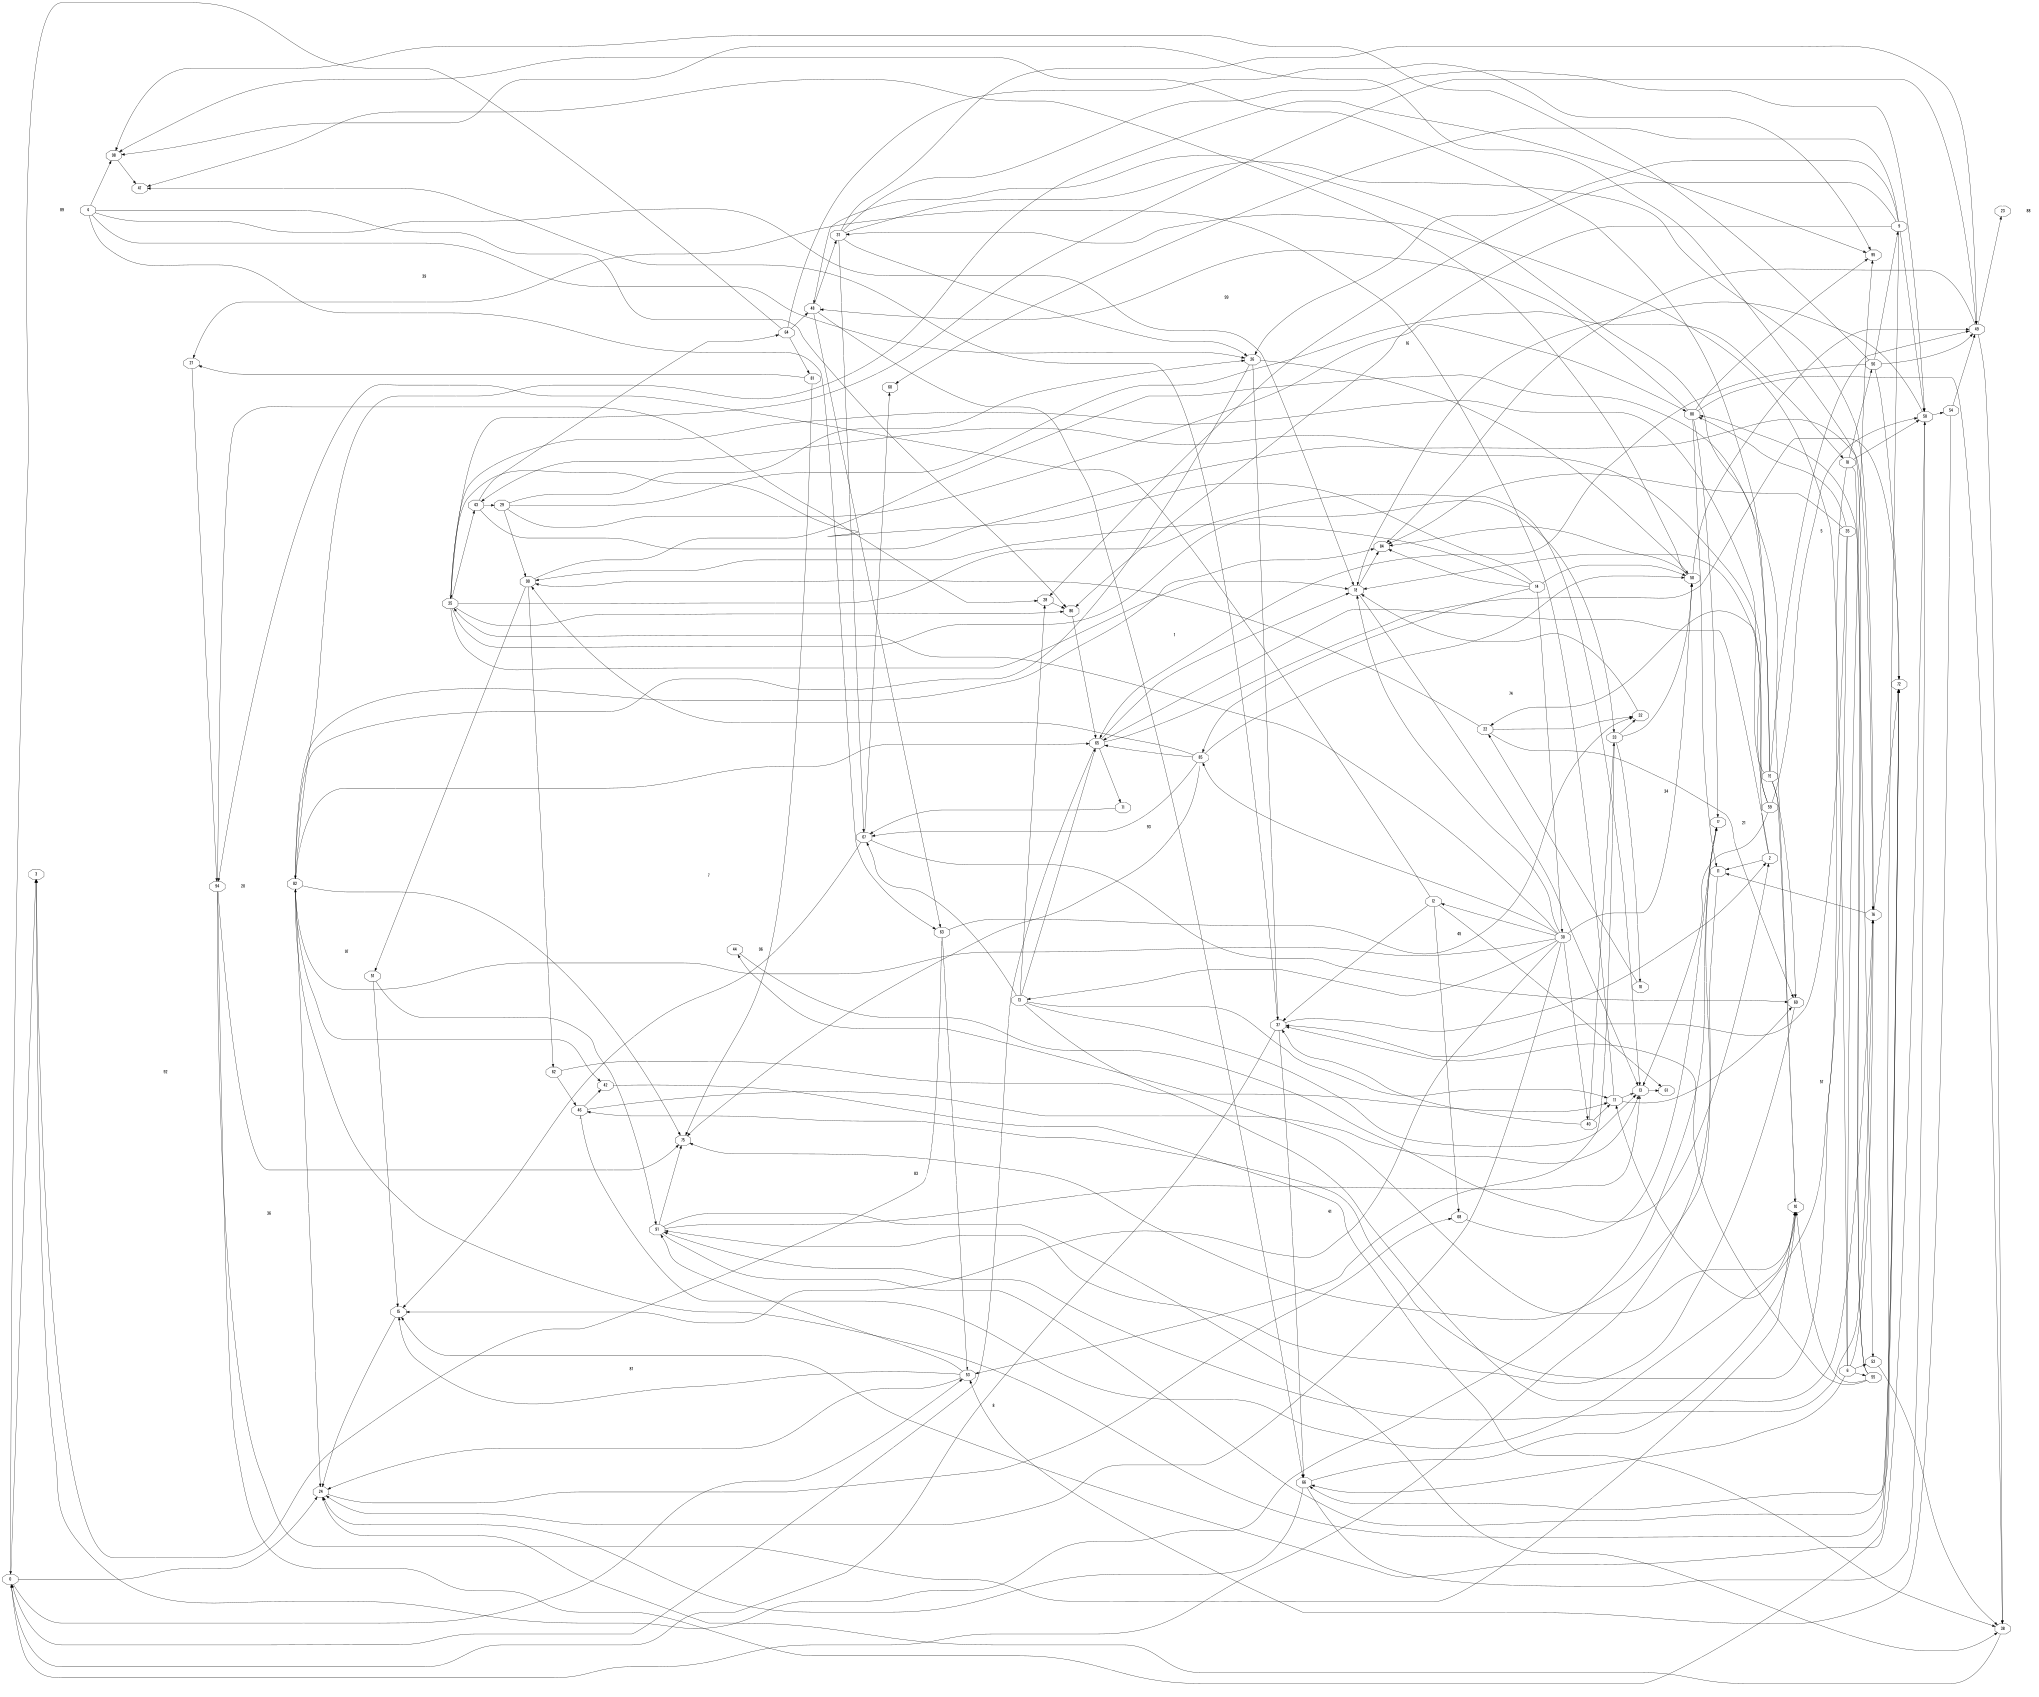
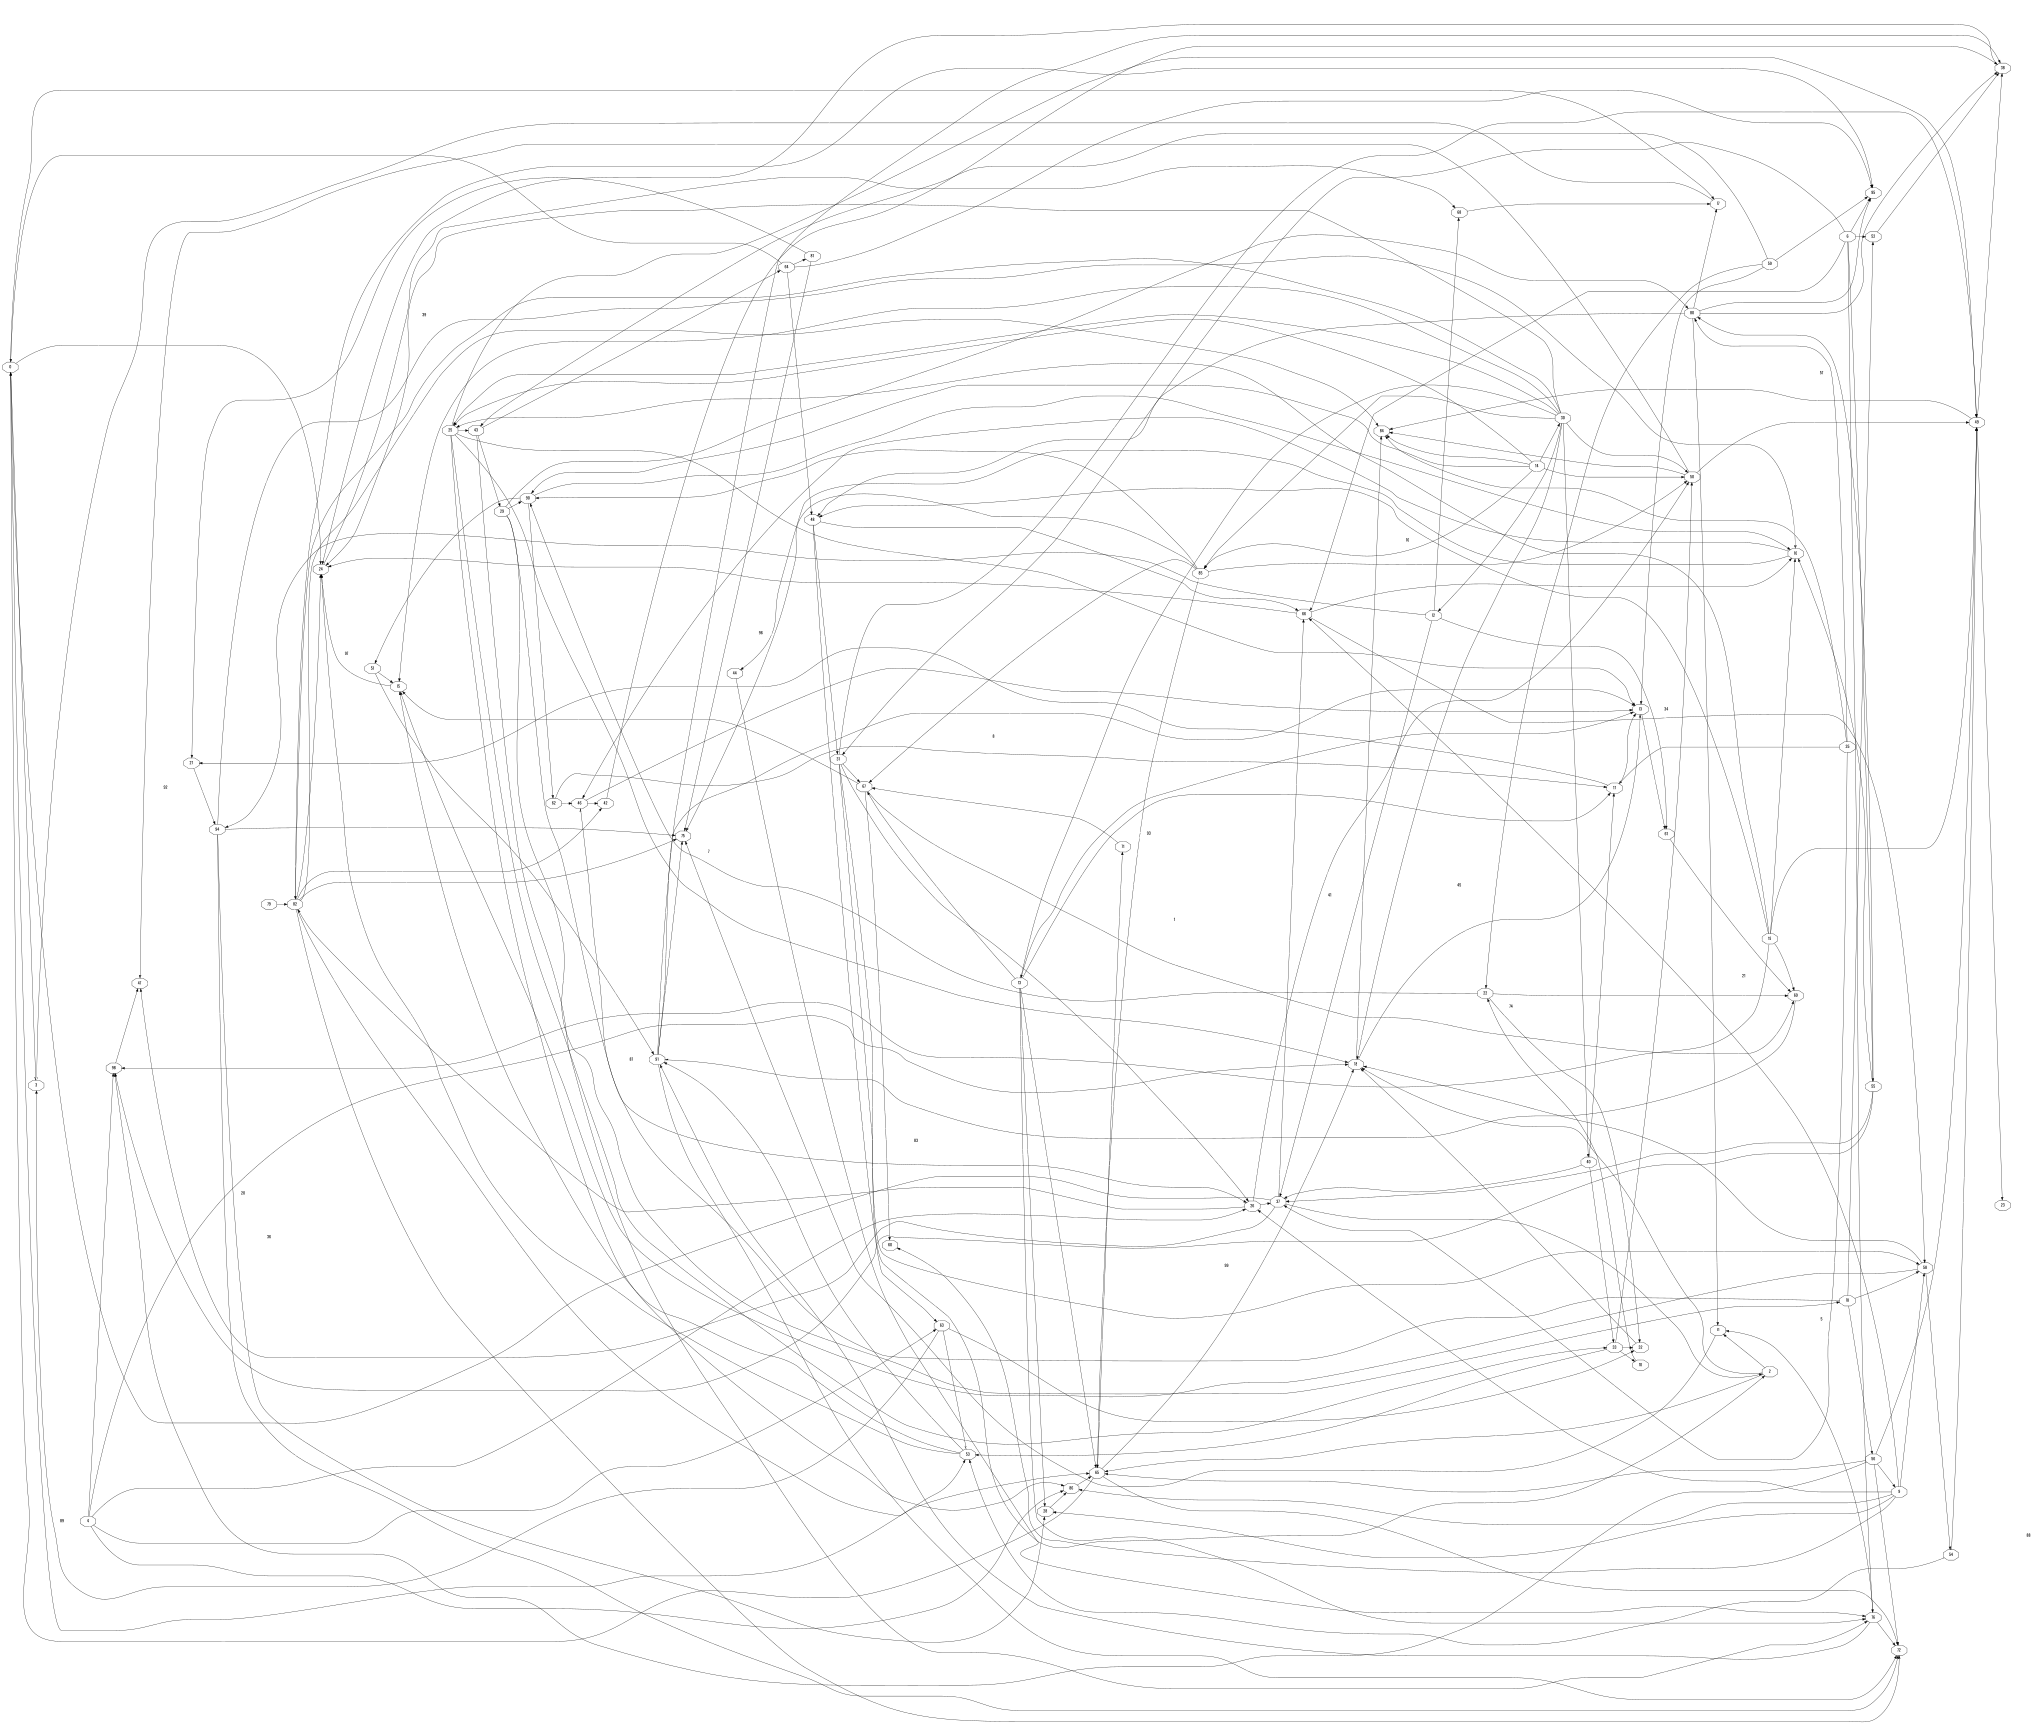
(1802, 584) -> (1820, 229)
none -> (269, 904)
(1716, 1076) -> (1727, 916)
